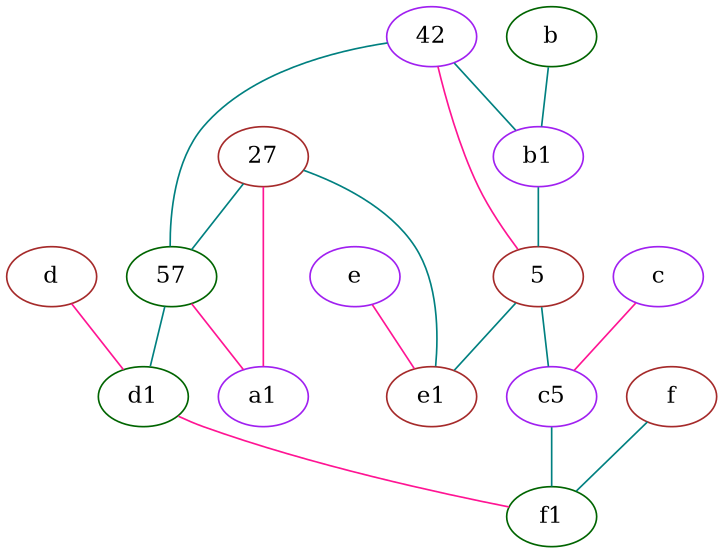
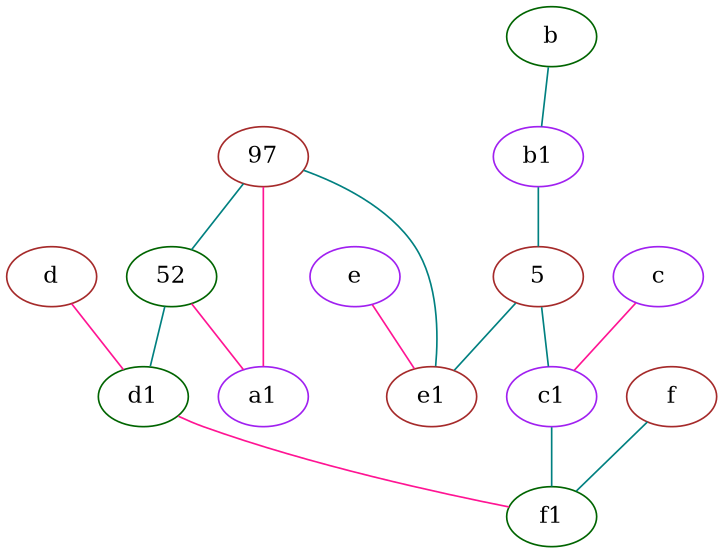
(432, 37) -> none
(263, 157) -> (263, 157)
(172, 277) -> (172, 277)
(552, 397) -> (552, 397)
